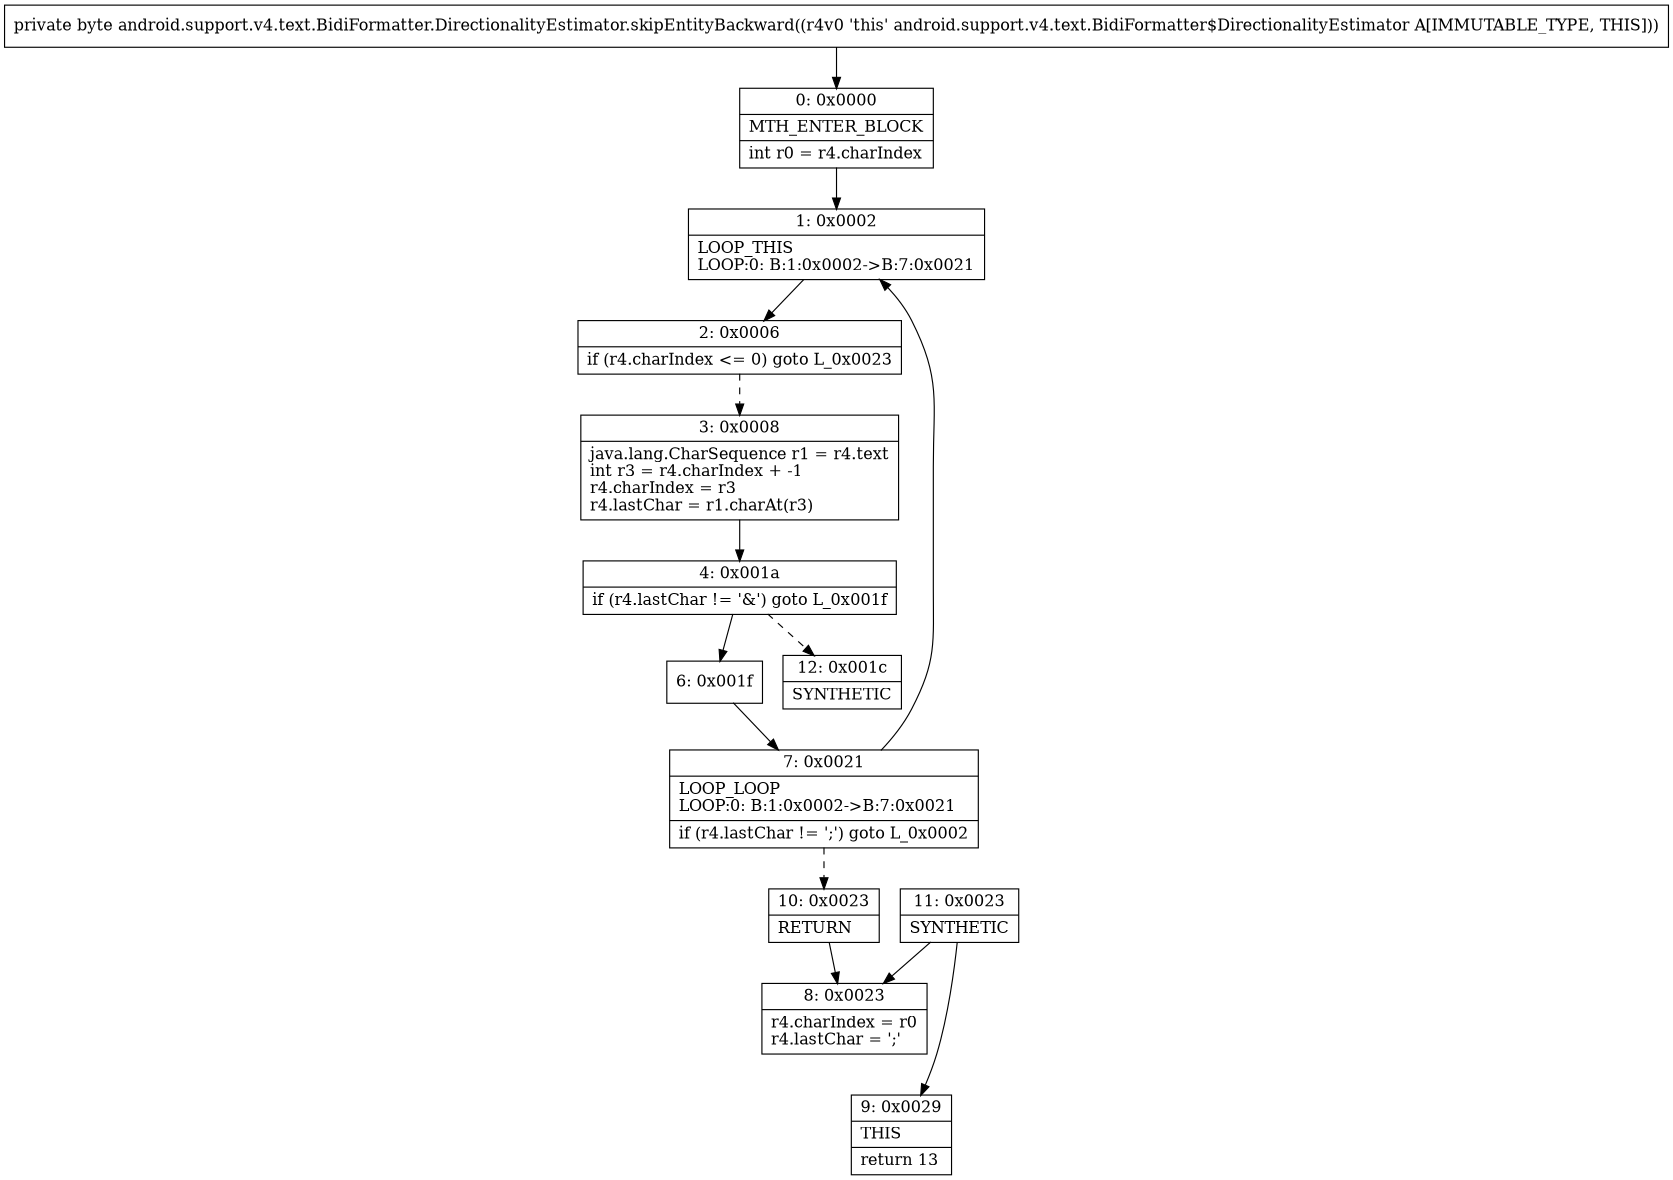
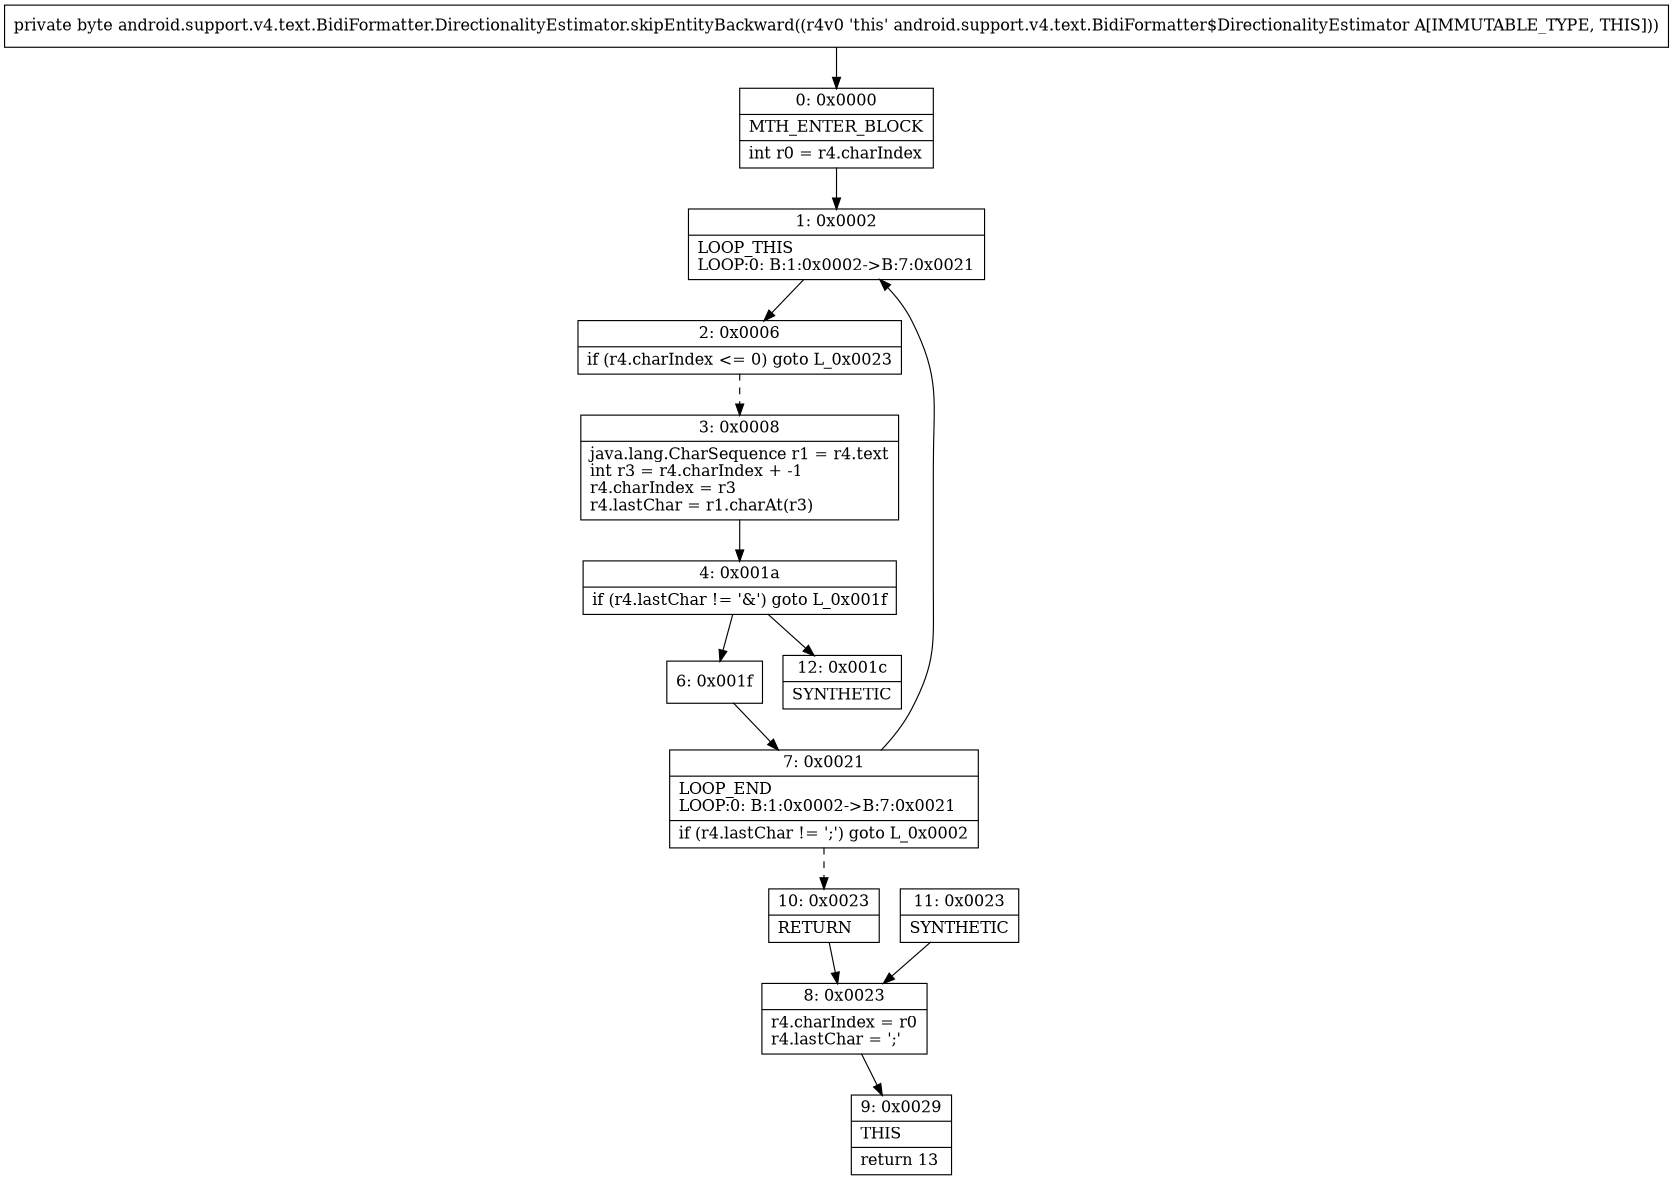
(787, 631) -> (787, 631)
(730, 789) -> (725, 789)
(946, 1015) -> (869, 1069)
